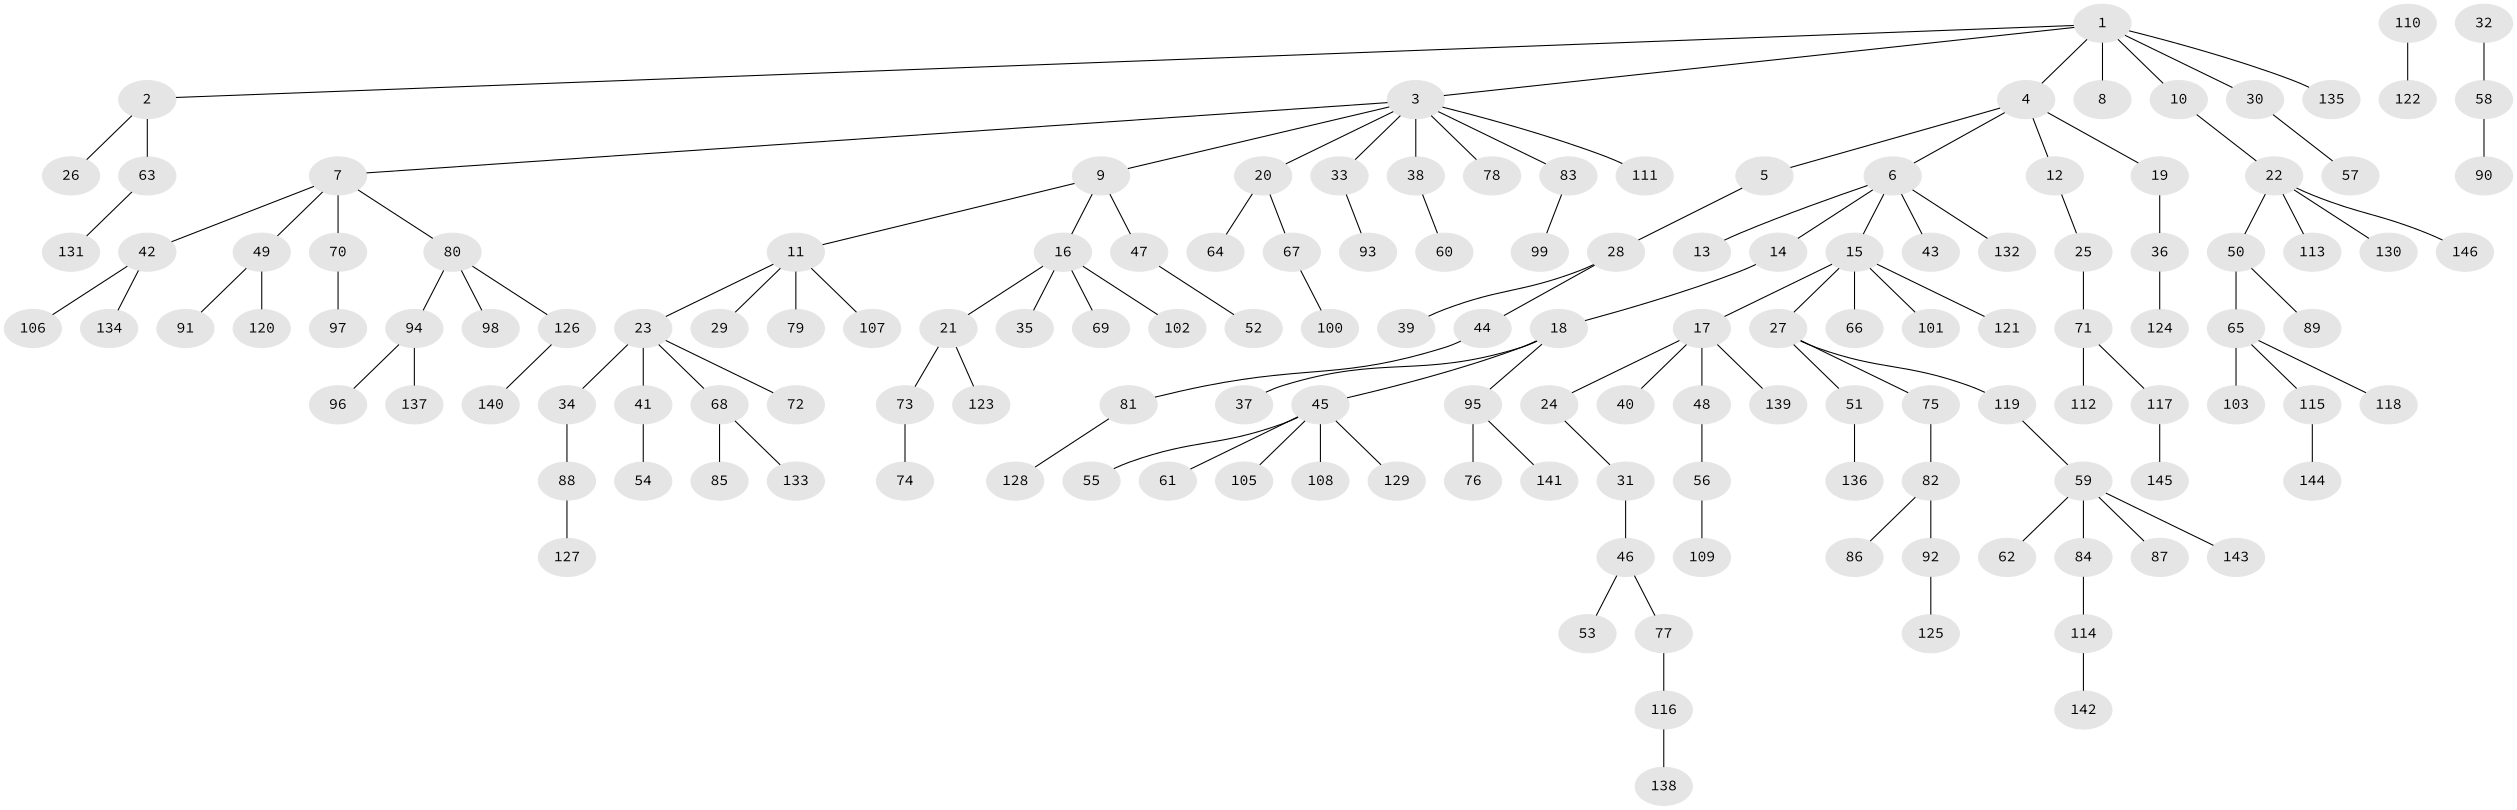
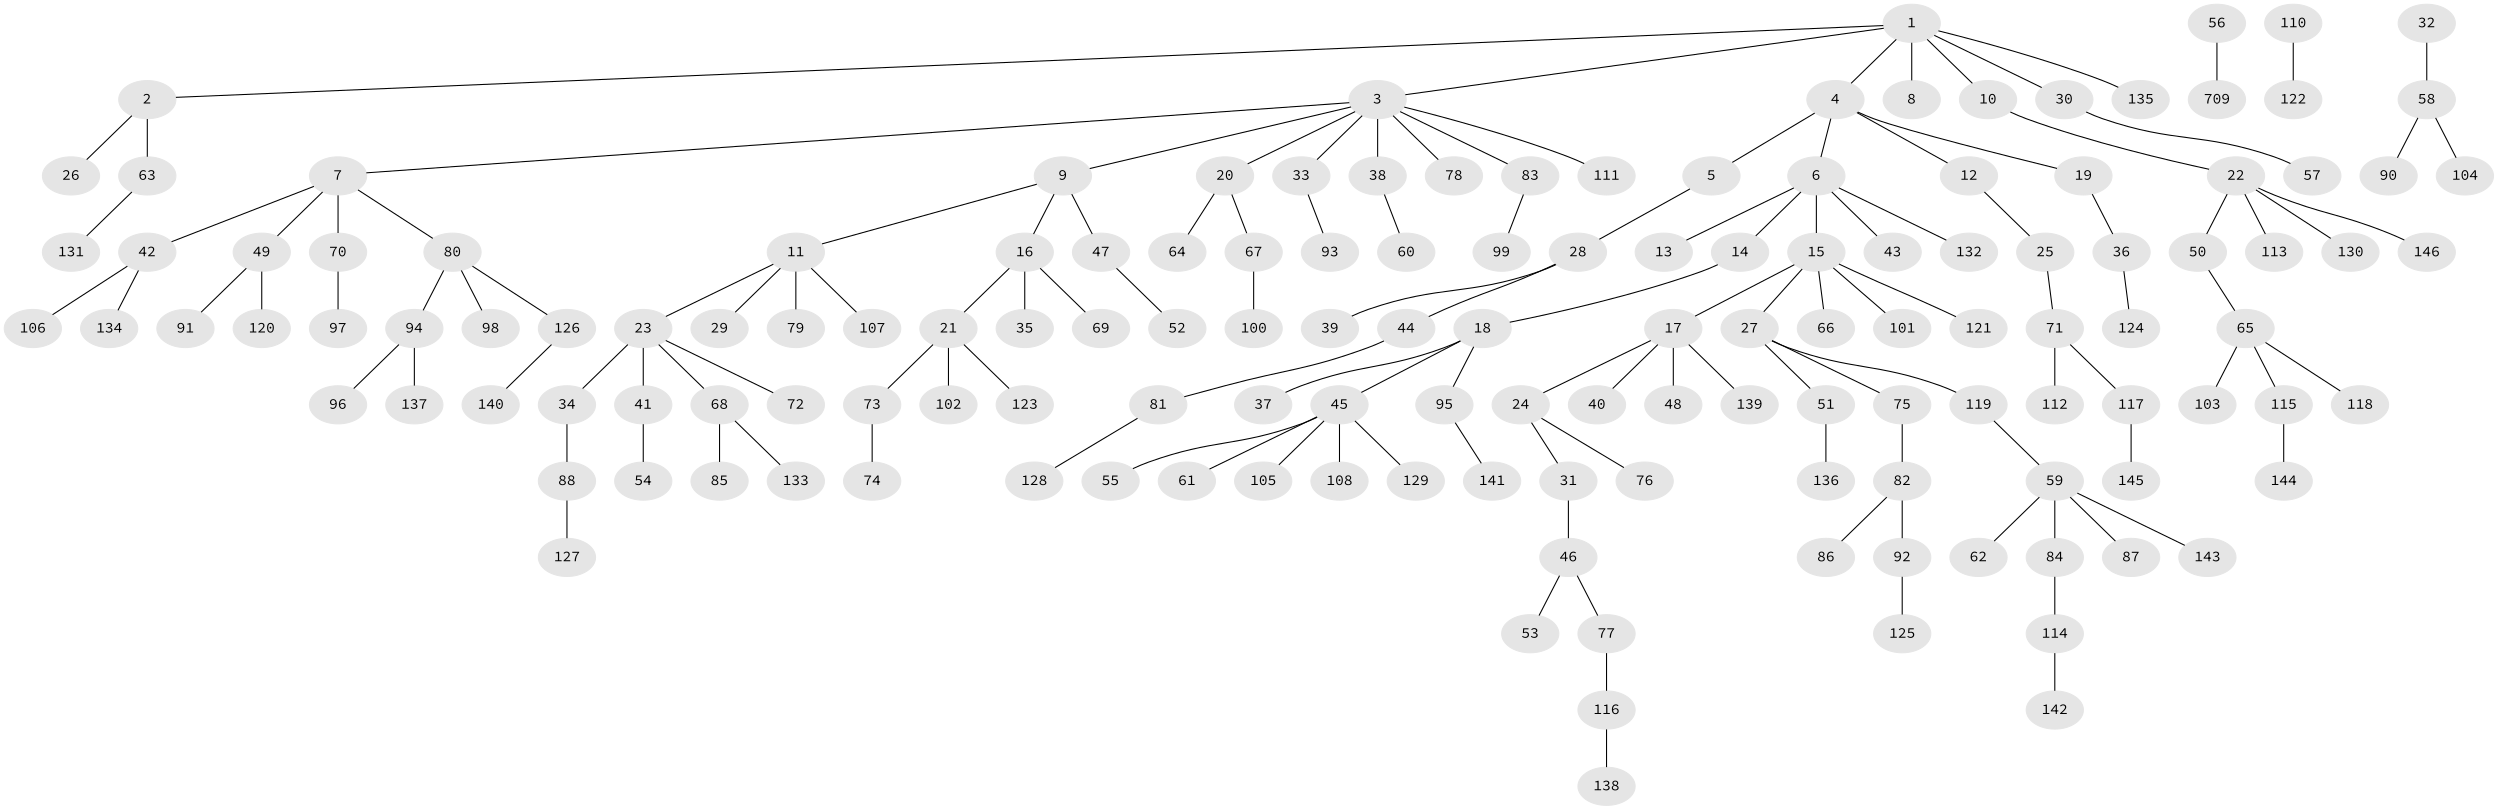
none -> (2465, 176)
(1120, 290) -> (948, 367)
(2312, 329) -> none
(1473, 443) -> (1583, 443)
(1702, 443) -> none
(1702, 557) -> (2217, 100)
